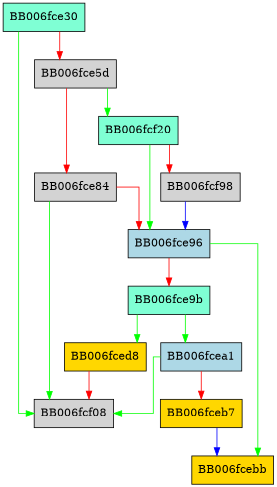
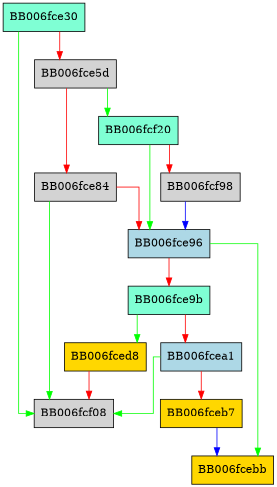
(185, 325) -> (185, 325)
